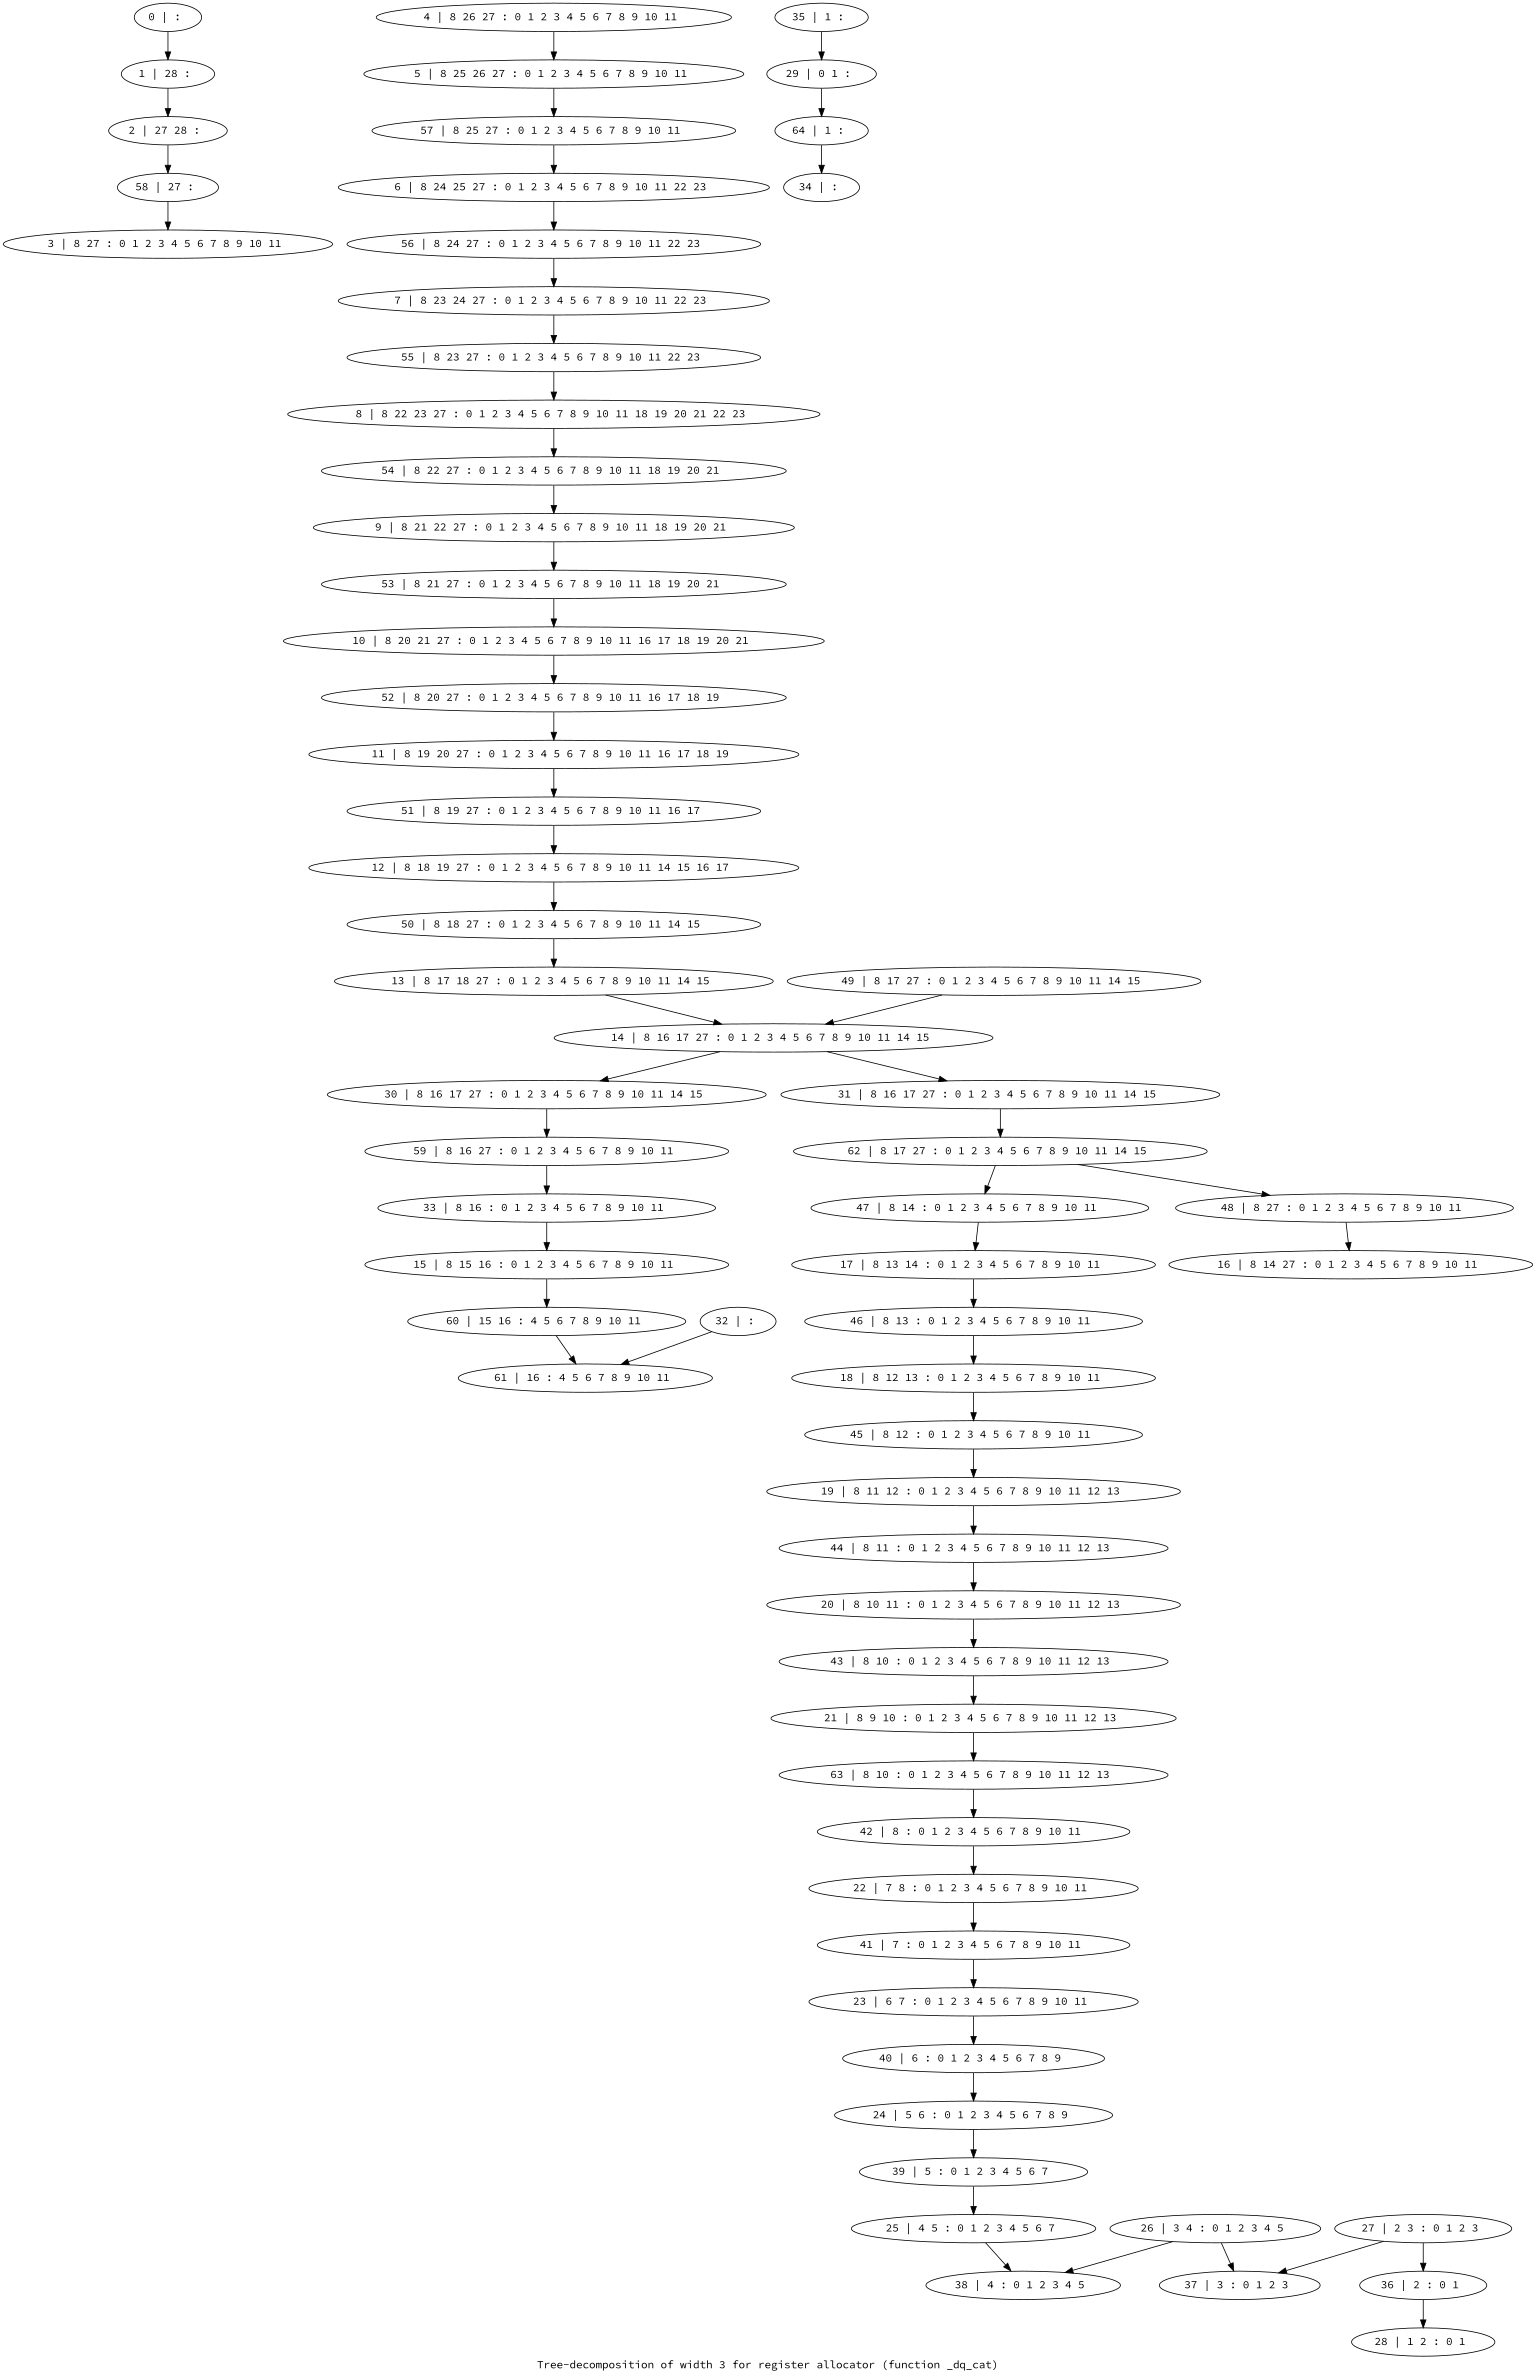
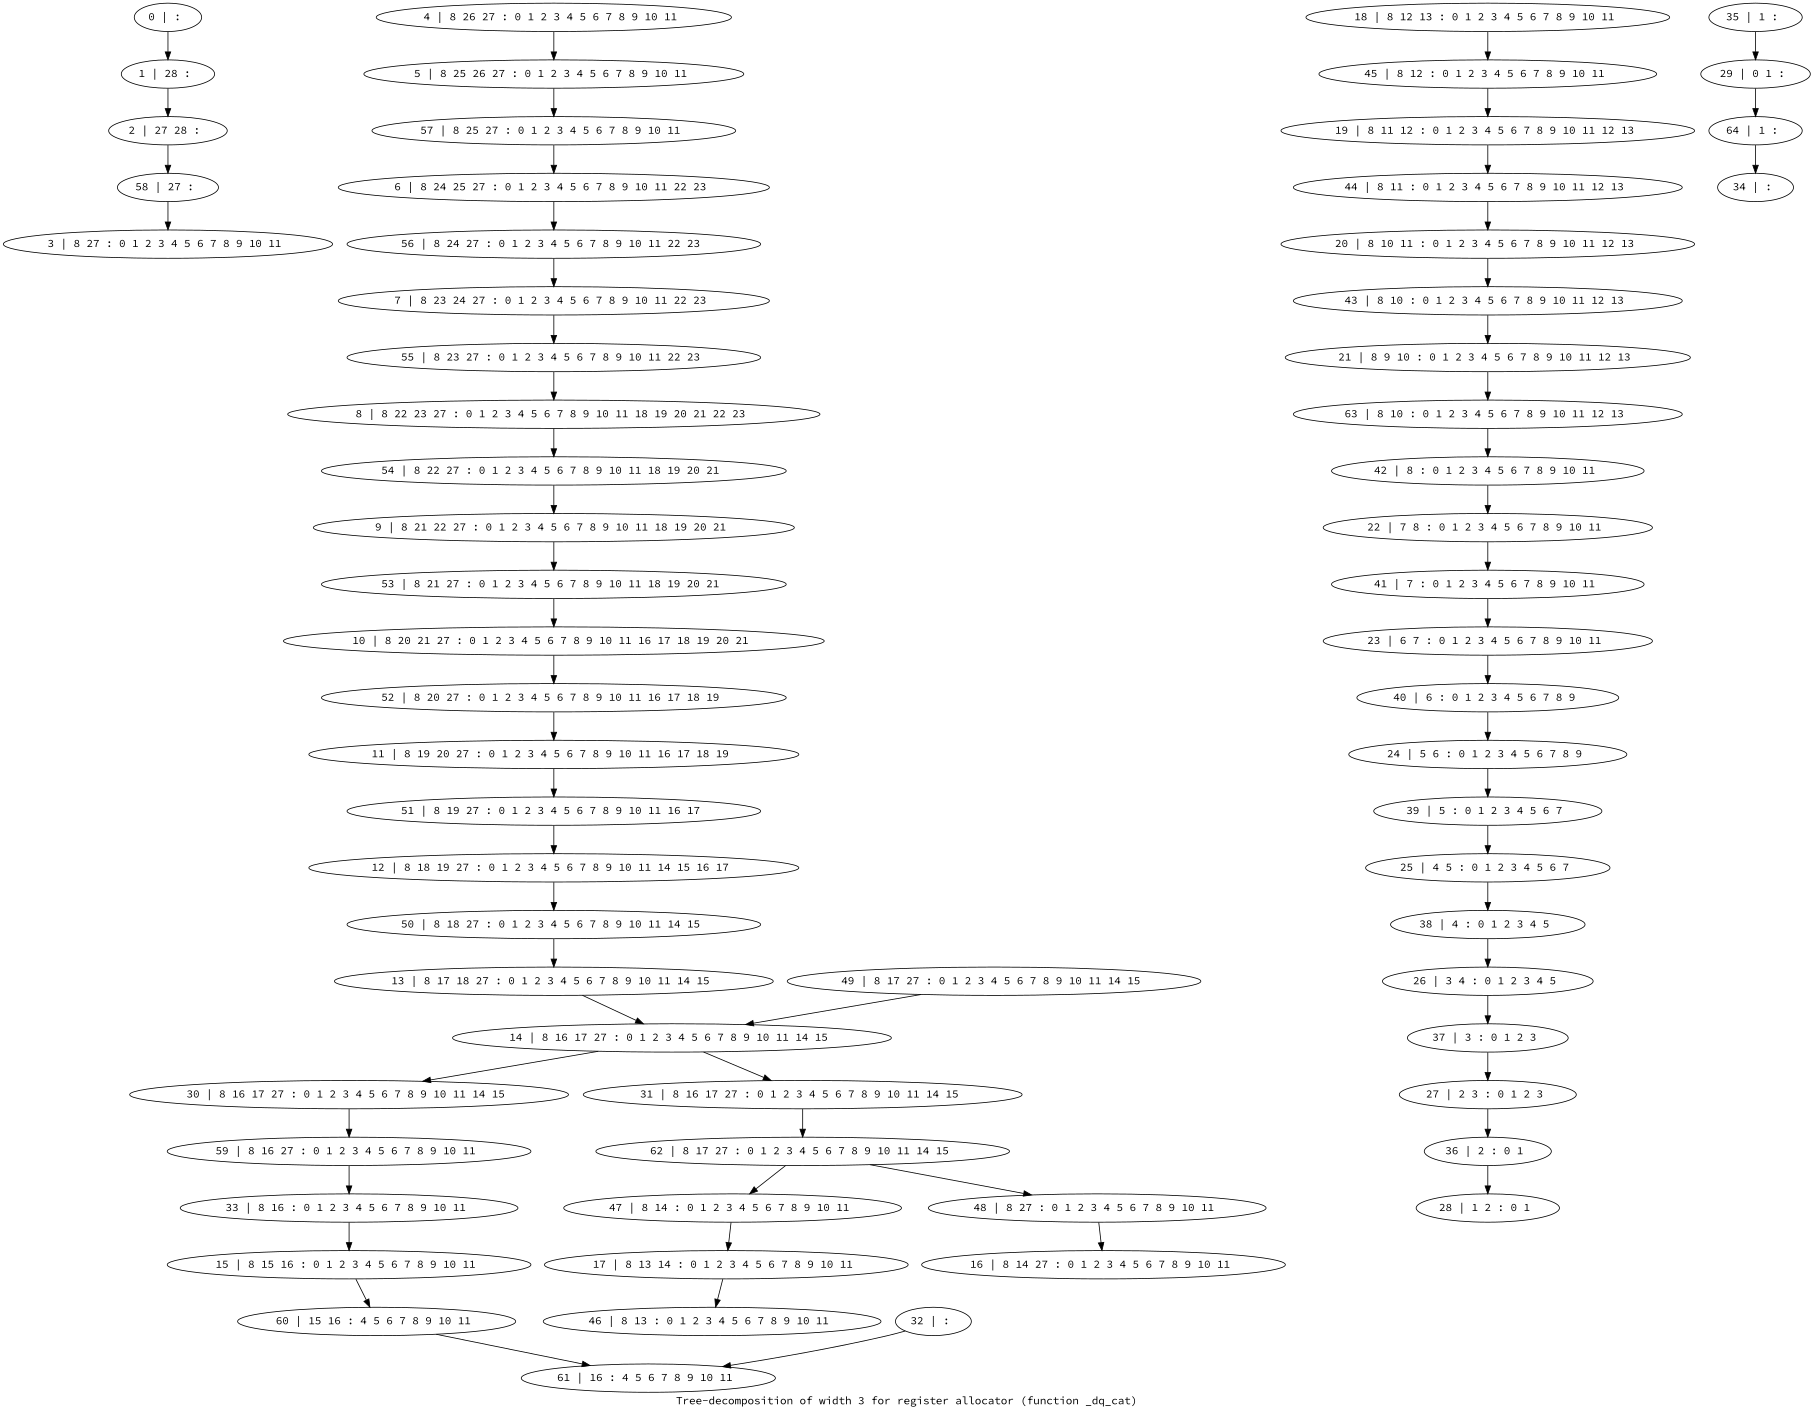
(974, 1346) -> none
(1123, 2256) -> (1488, 949)
(1335, 2256) -> (1488, 1062)
